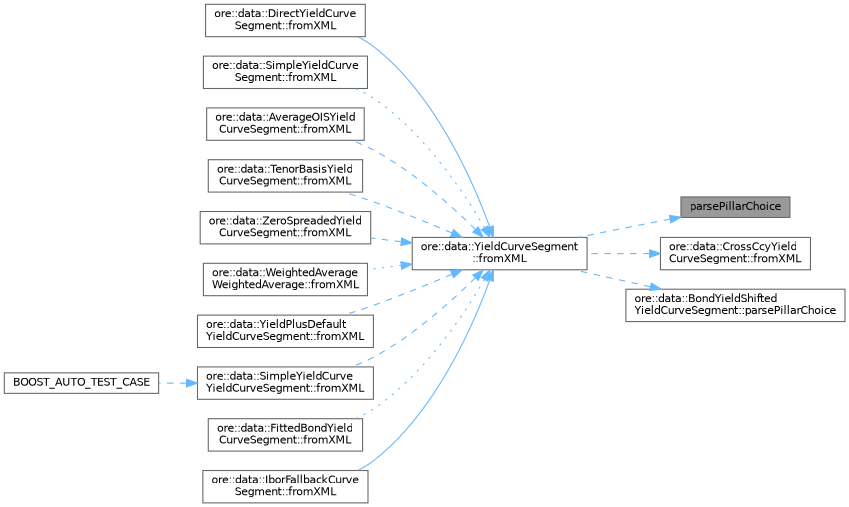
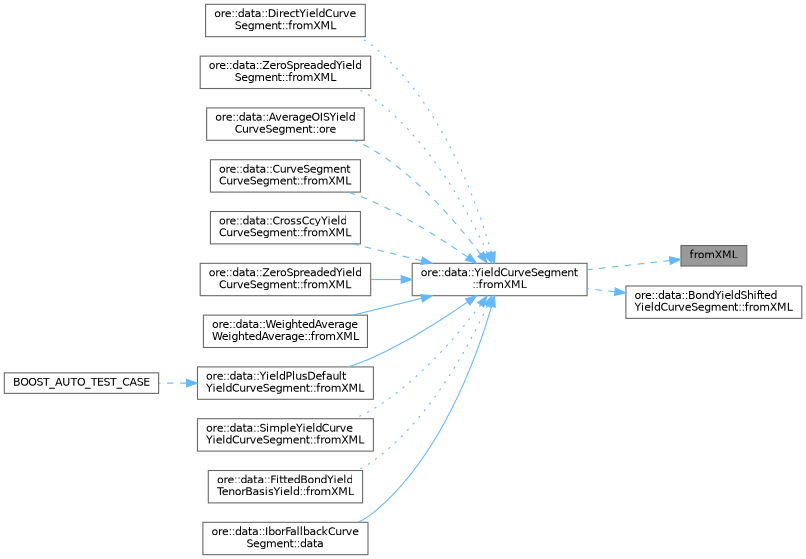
(285, 72) -> (285, 72)
(438, 121) -> (442, 133)
(285, 124) -> (285, 124)
(285, 176) -> (285, 176)
(735, 207) -> (714, 256)
(386, 240) -> (386, 280)
(618, 254) -> (387, 252)
(384, 268) -> (387, 307)
(399, 296) -> (410, 338)
(735, 305) -> (714, 302)
(418, 328) -> (424, 369)
(173, 383) -> (173, 383)
(285, 435) -> (285, 487)
(285, 487) -> (285, 539)
